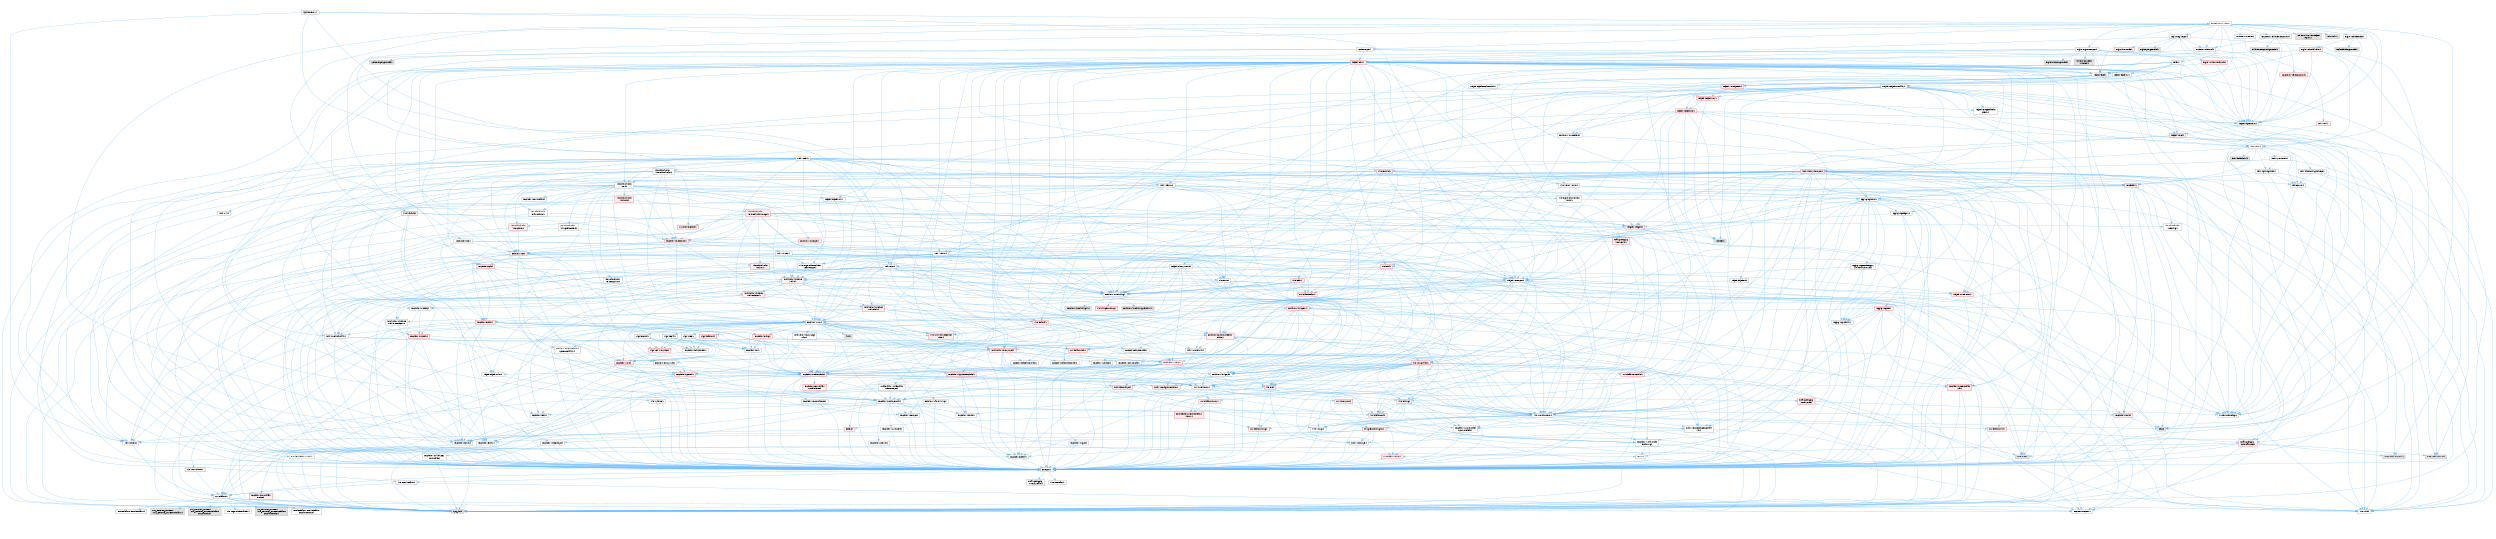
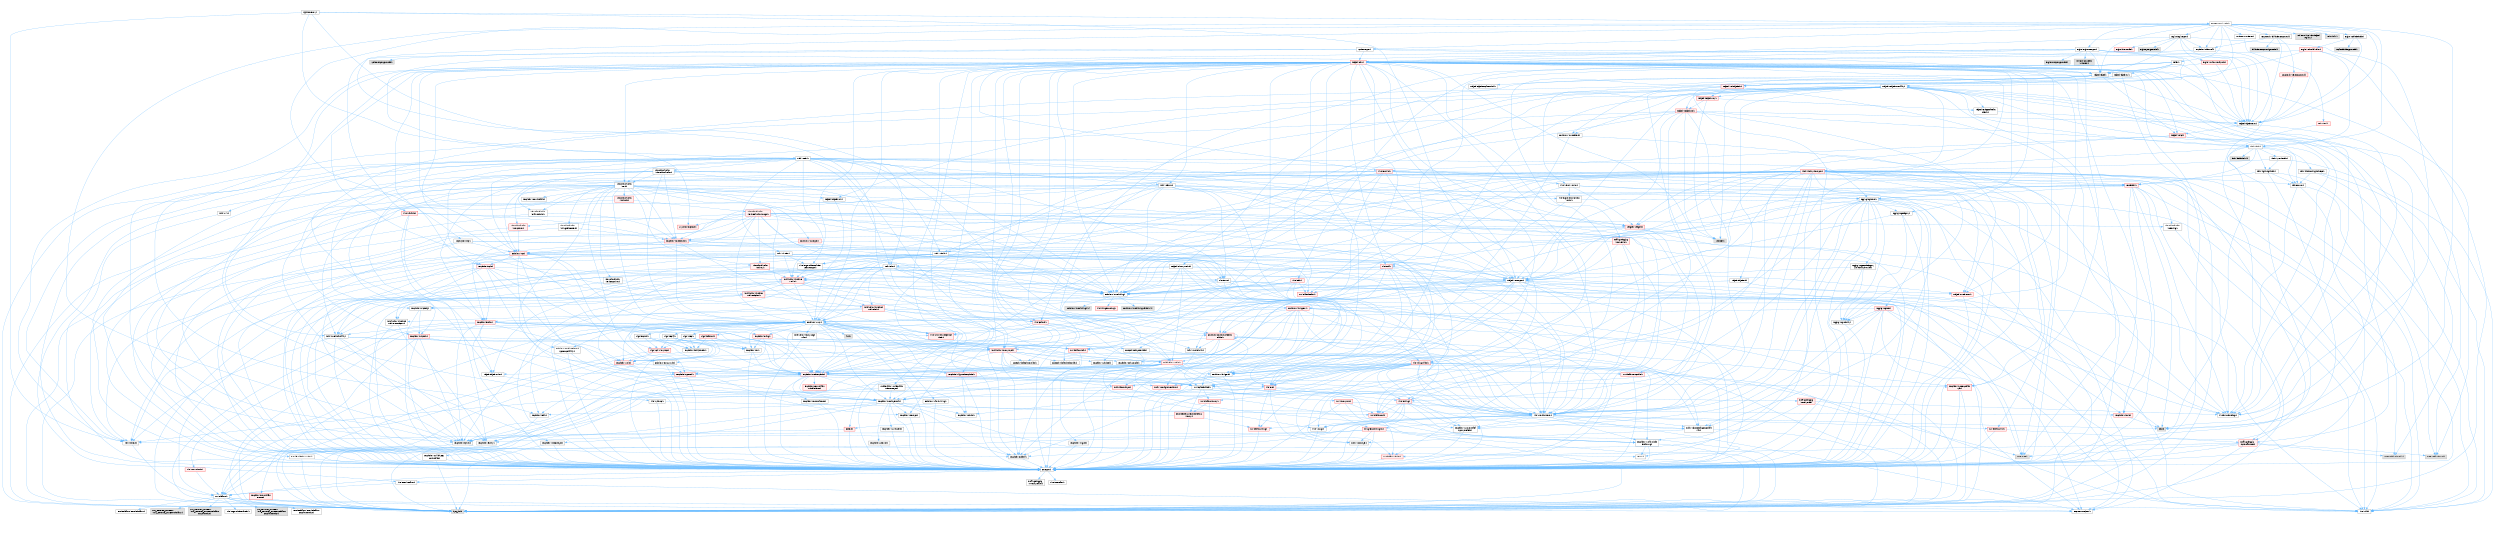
(1781, 219) -> (1693, 253)
(1202, 387) -> (1202, 387)
